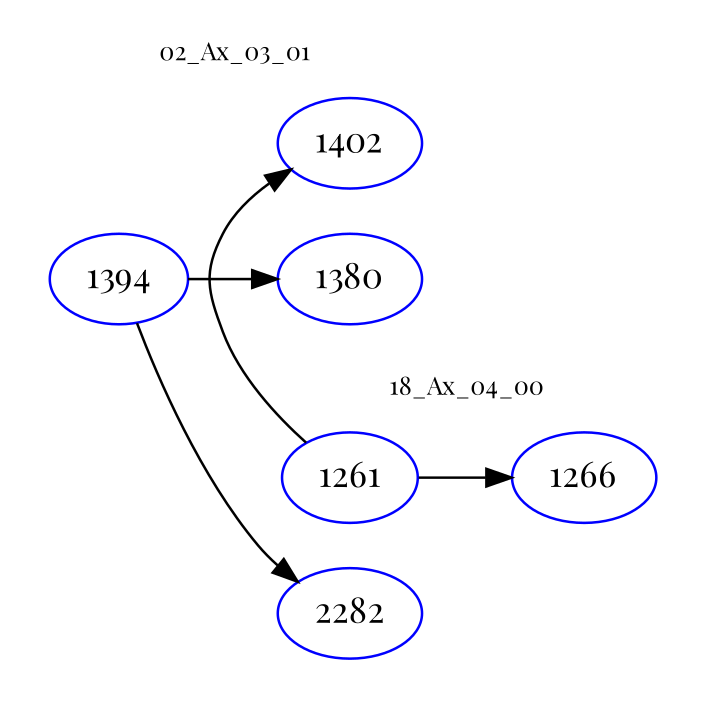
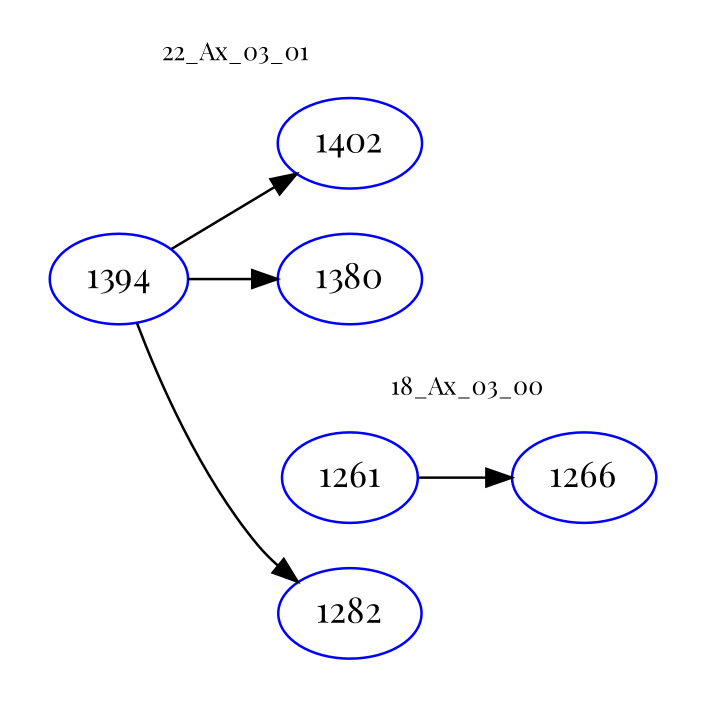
(236, 54) -> (236, 54)
(218, 317) -> (223, 218)
(467, 388) -> (467, 388)
(350, 613) -> (350, 613)
